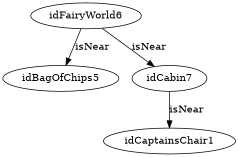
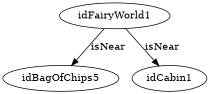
(86, 16) -> (115, 16)
(169, 78) -> (169, 78)
(169, 141) -> none
